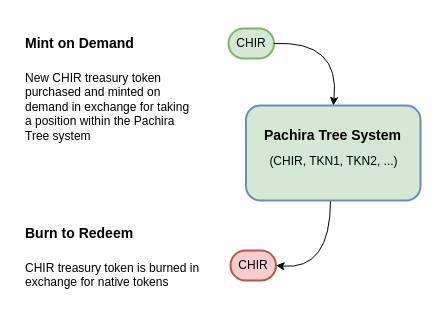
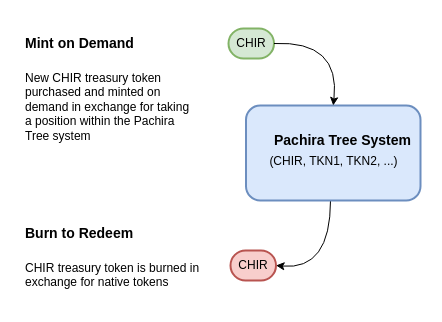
(333, 136) -> (343, 141)
(333, 153) -> (333, 153)
